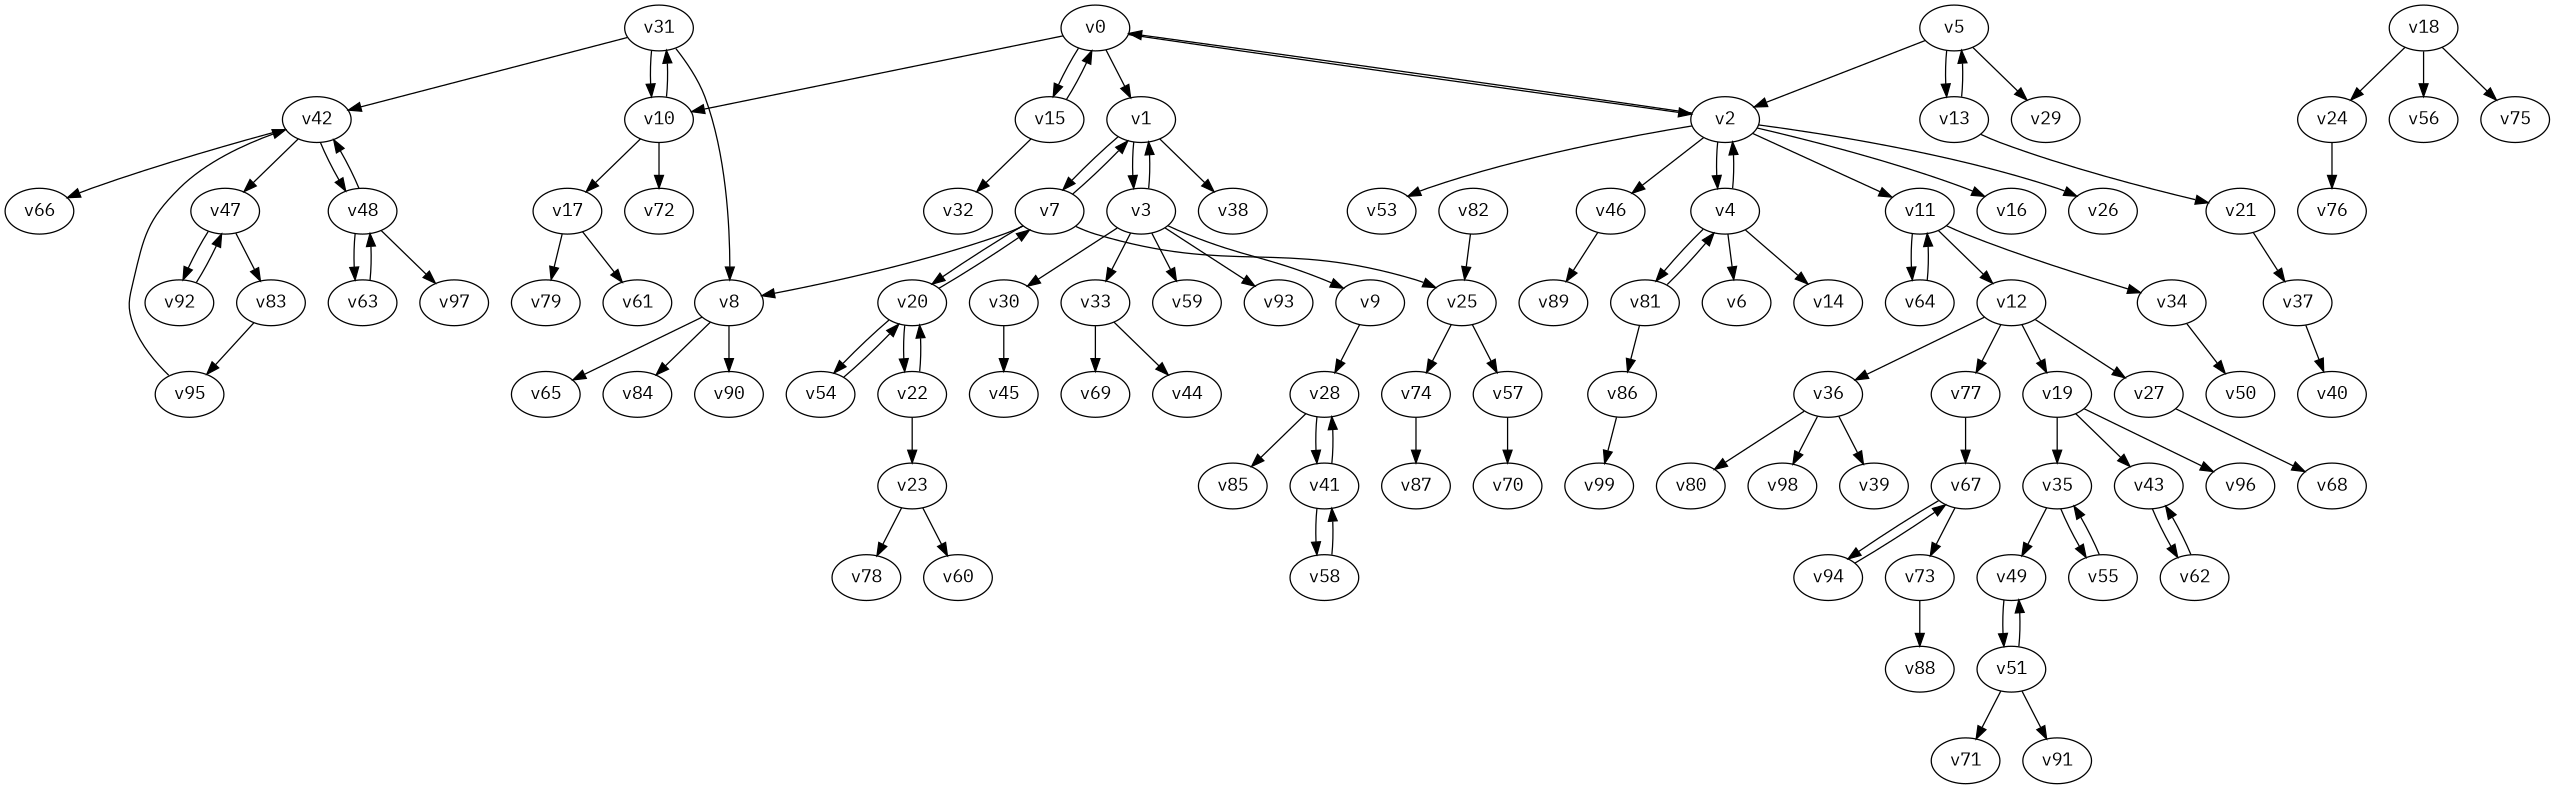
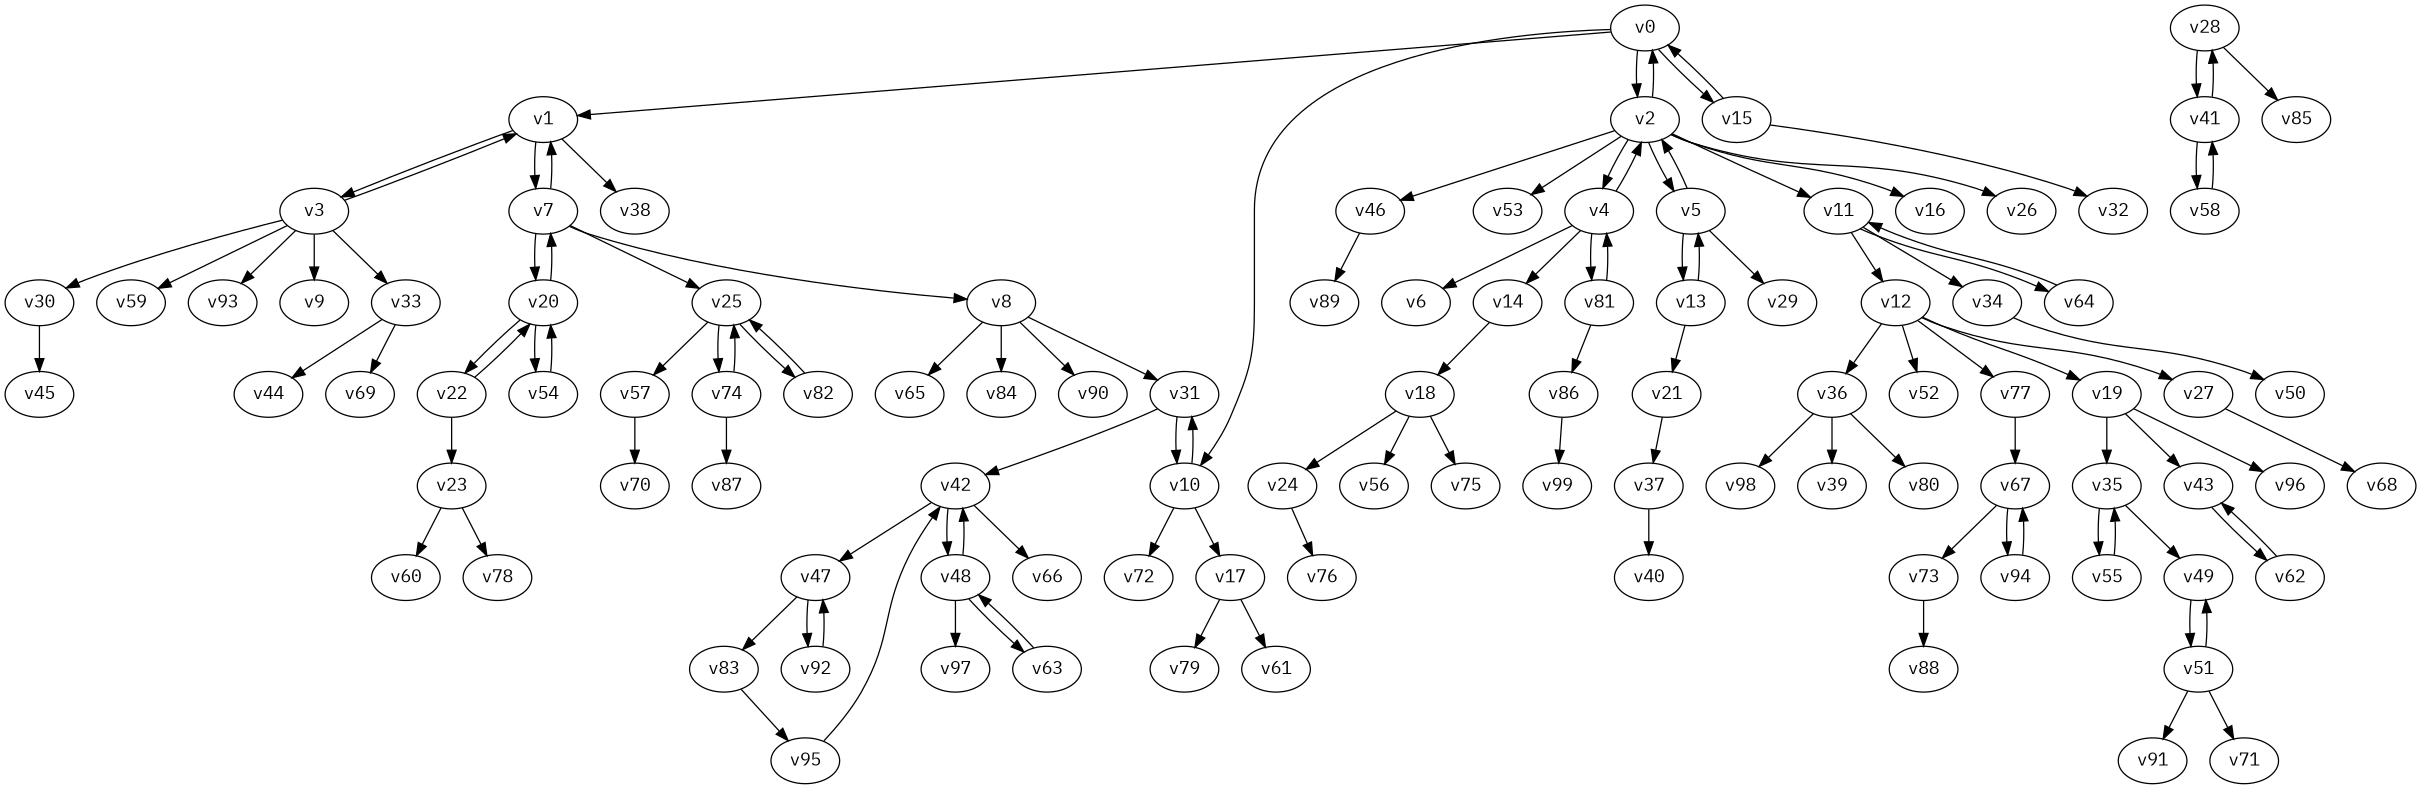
(720, 153) -> (1087, 346)
none -> (1657, 161)
(1350, 343) -> none
none -> (1468, 344)
none -> (762, 347)
none -> (735, 355)
none -> (1924, 394)
